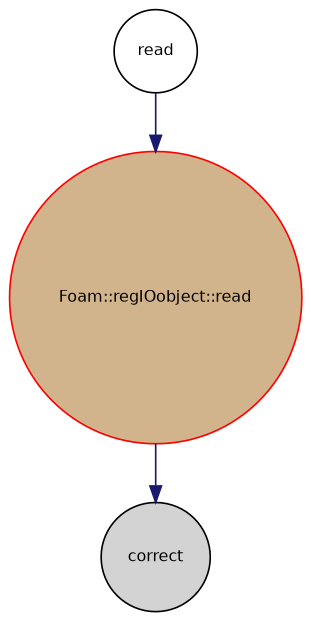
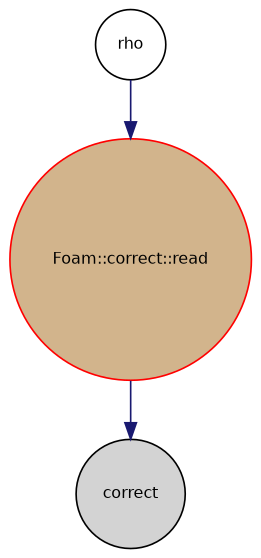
(156, 51) -> (131, 45)
(156, 298) -> (131, 260)
